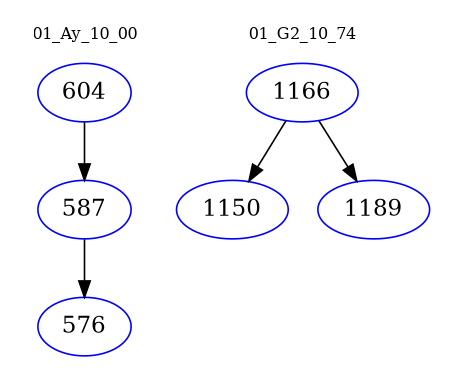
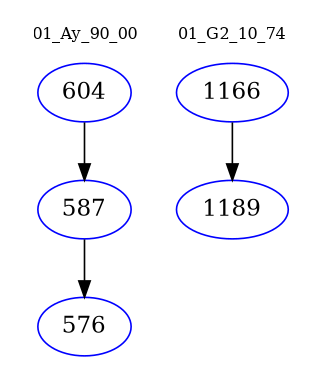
(85, 35) -> (85, 35)
(232, 210) -> none
